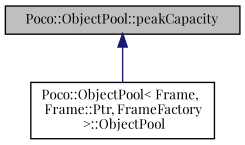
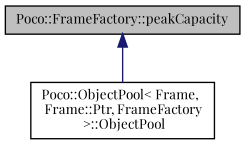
(123, 20) -> (123, 20)
